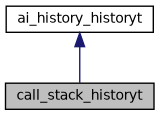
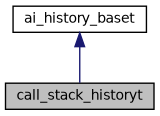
(80, 19) -> (80, 19)
